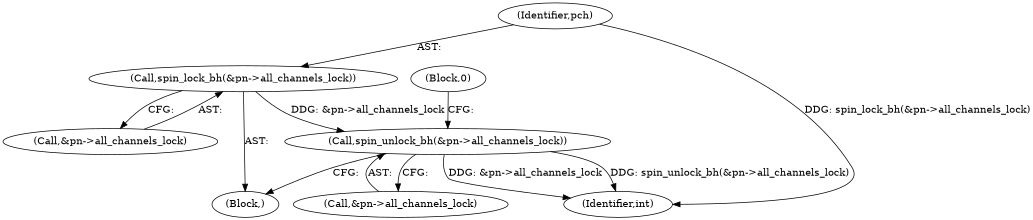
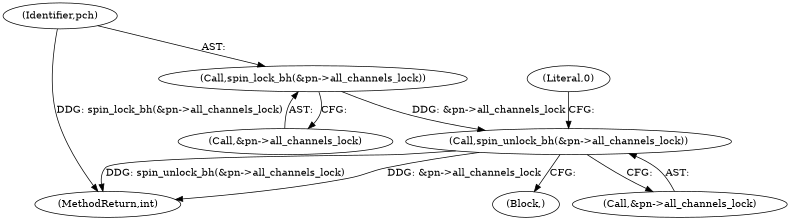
(448, 79) -> (569, 79)
(244, 138) -> none
(618, 204) -> (108, 204)
